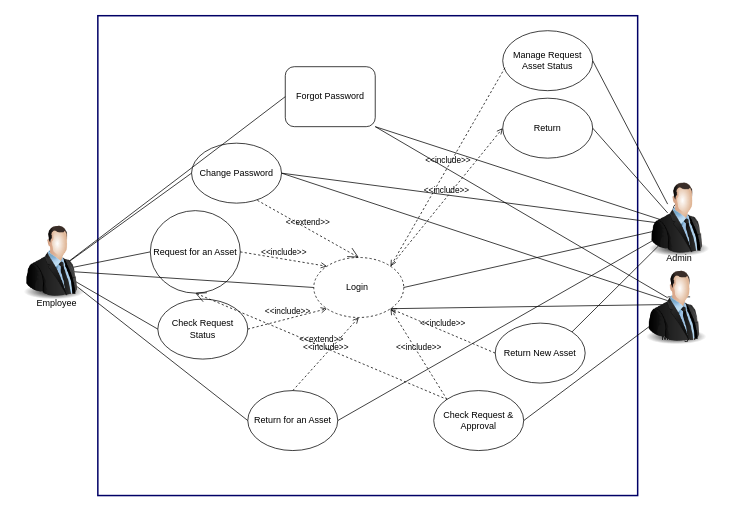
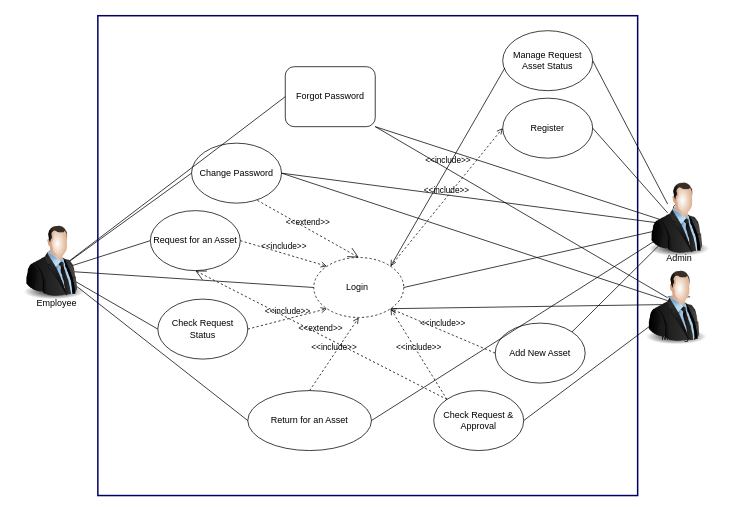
(548, 128) -> (548, 128)
(452, 160) -> (452, 160)
(195, 252) -> (195, 240)
(540, 353) -> (540, 353)
(293, 420) -> (310, 420)
